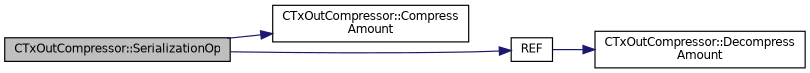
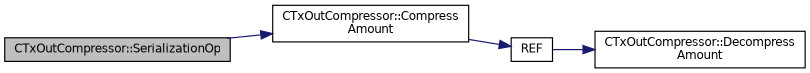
(365, 53) -> (484, 42)
